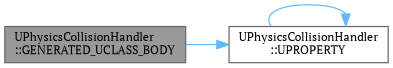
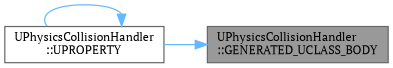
(201, 45) -> (180, 45)
